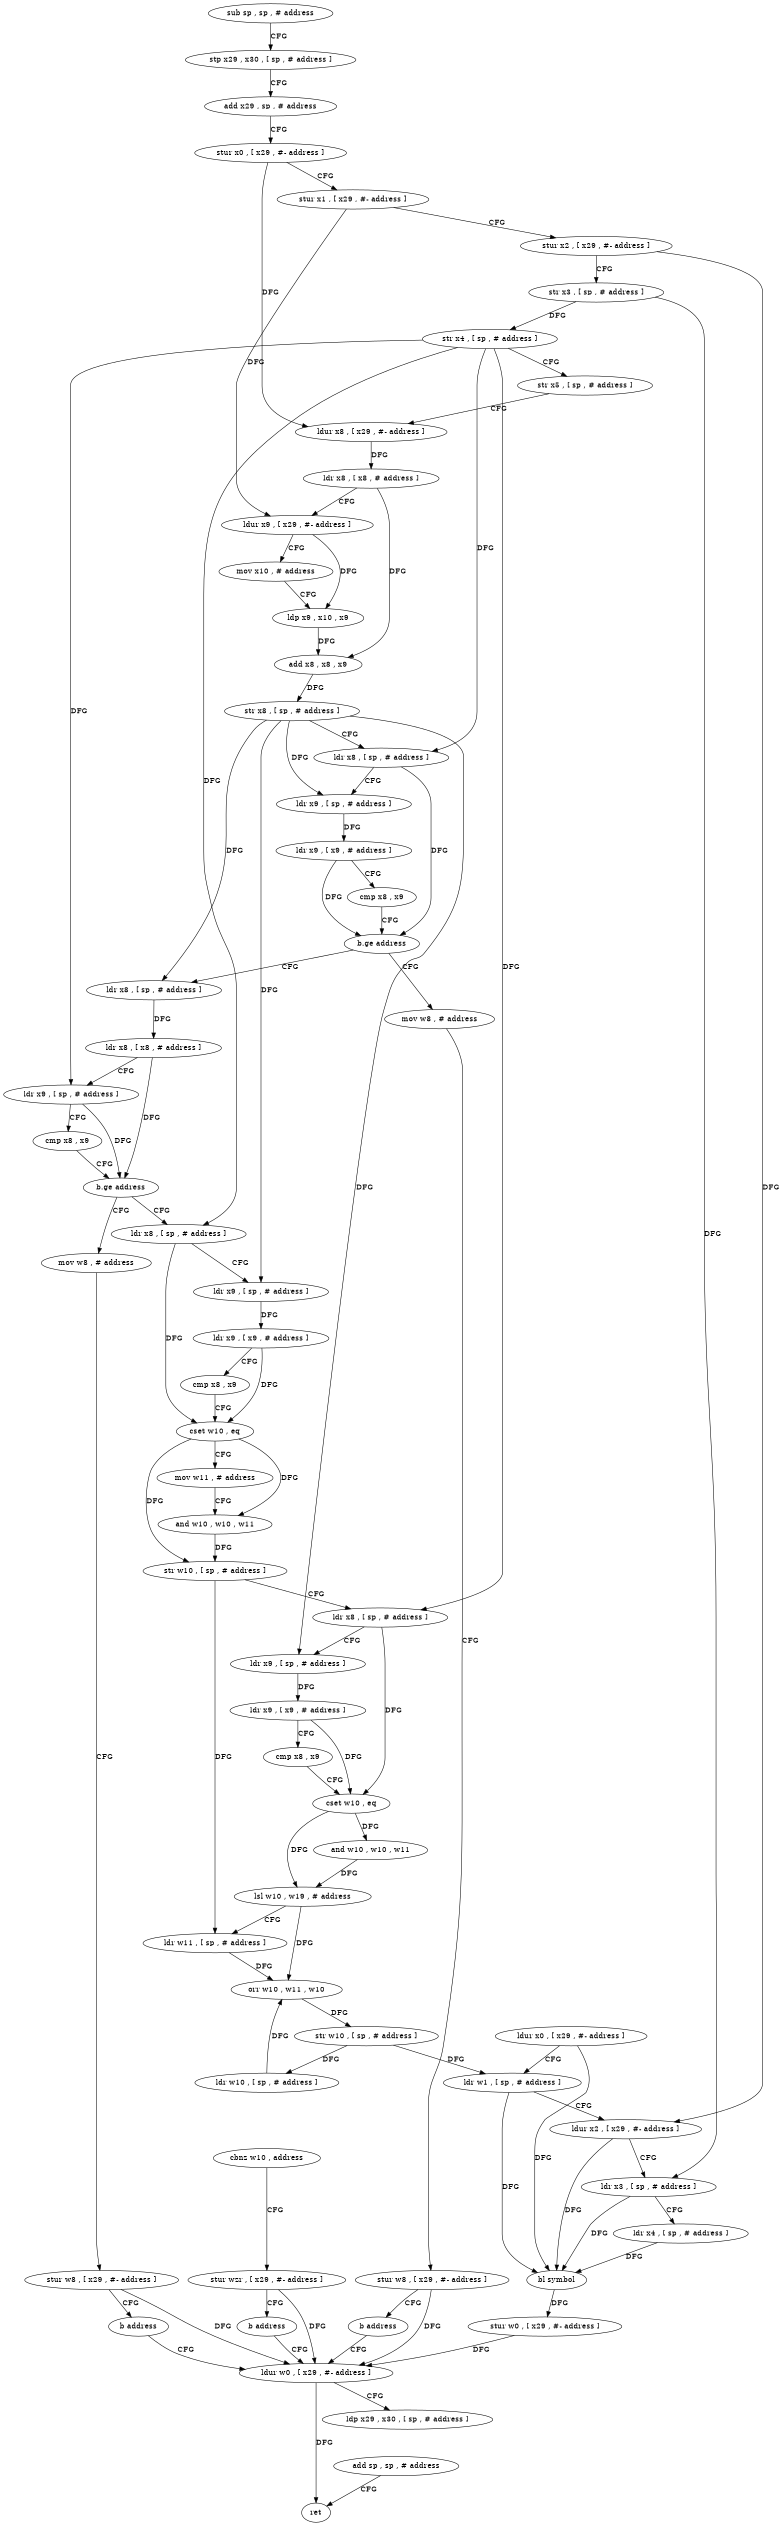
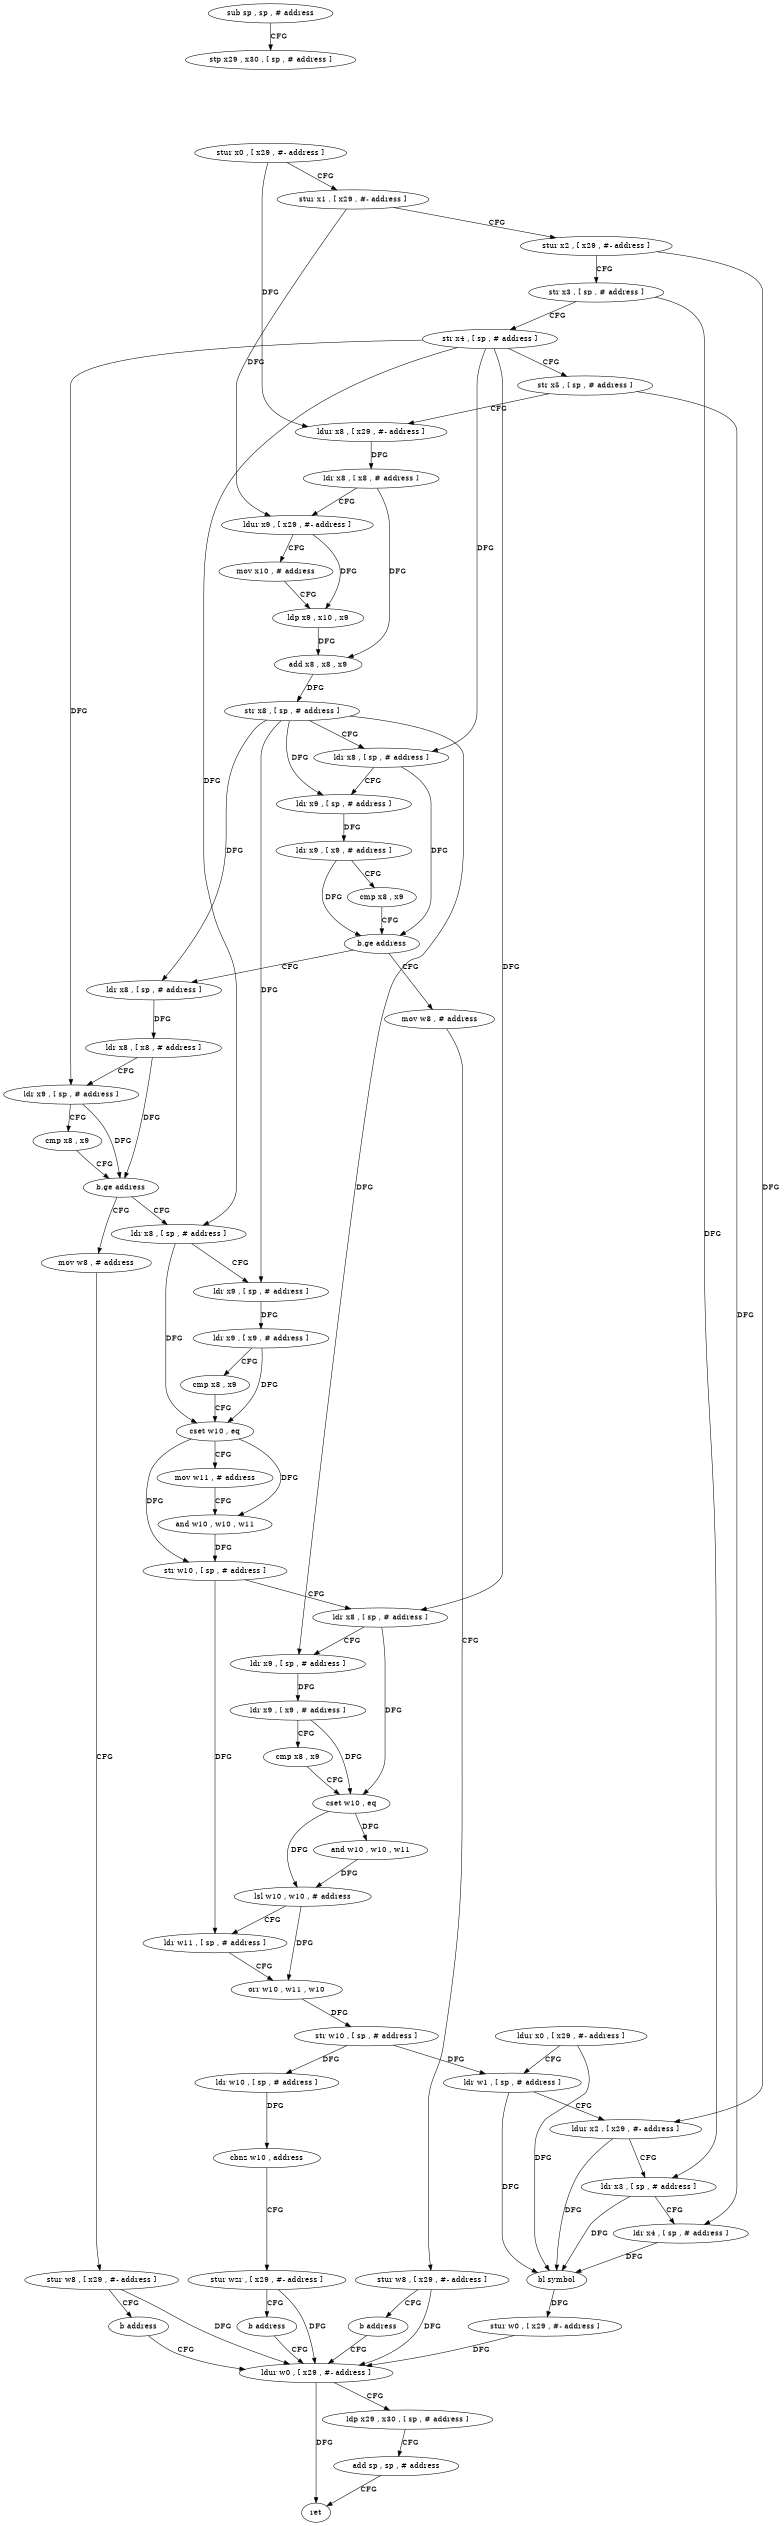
(271, 106) -> none
(558, 316) -> (558, 316)
none -> (737, 1277)
(303, 1897) -> (303, 1897)
(264, 1966) -> (264, 1966)
(269, 2038) -> (267, 2118)
none -> (403, 2440)
